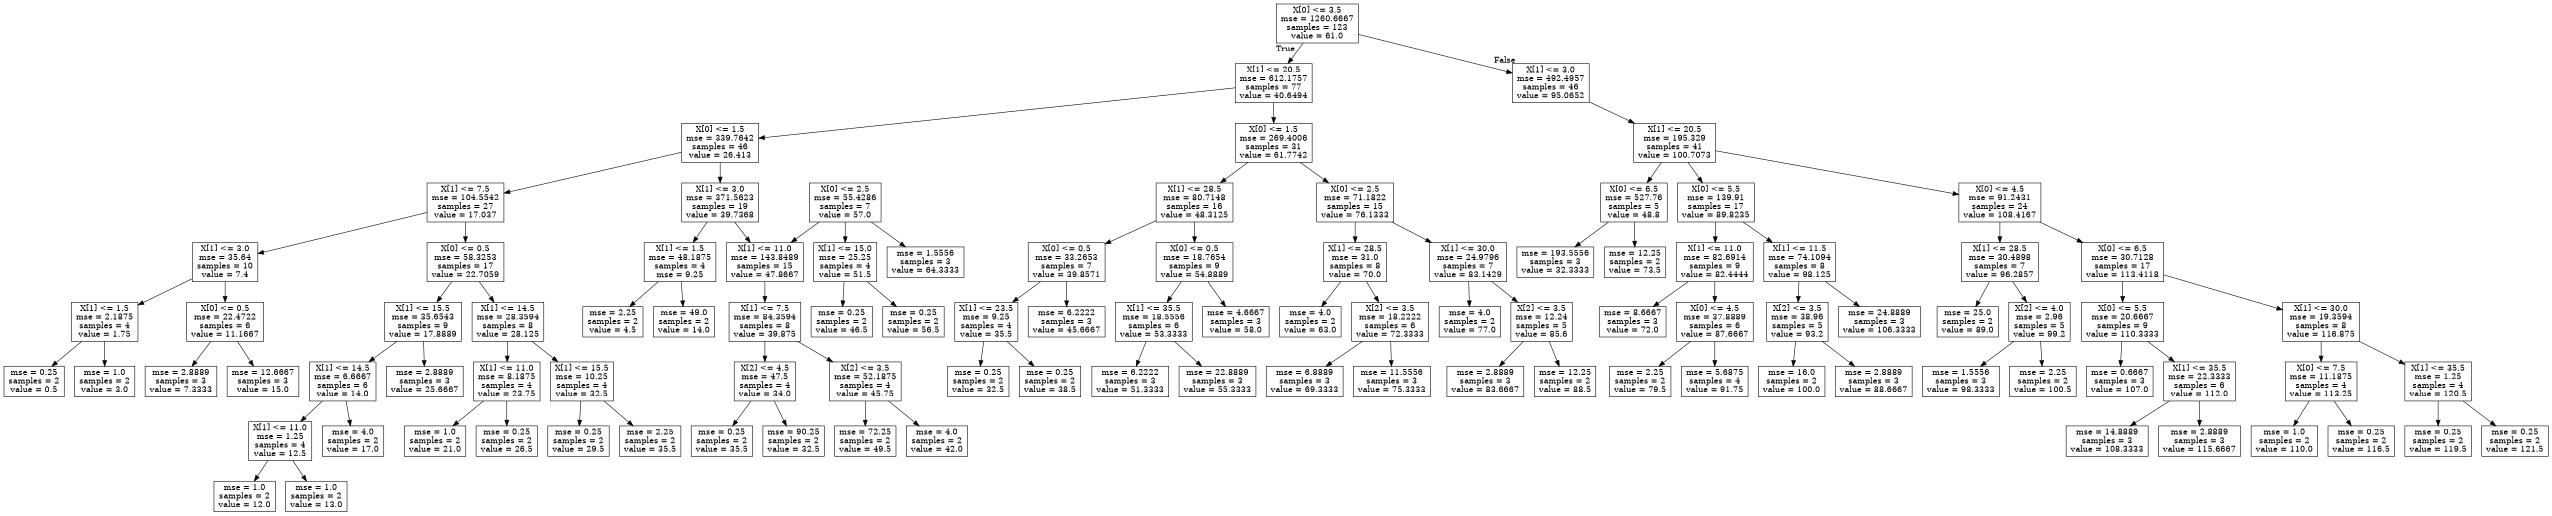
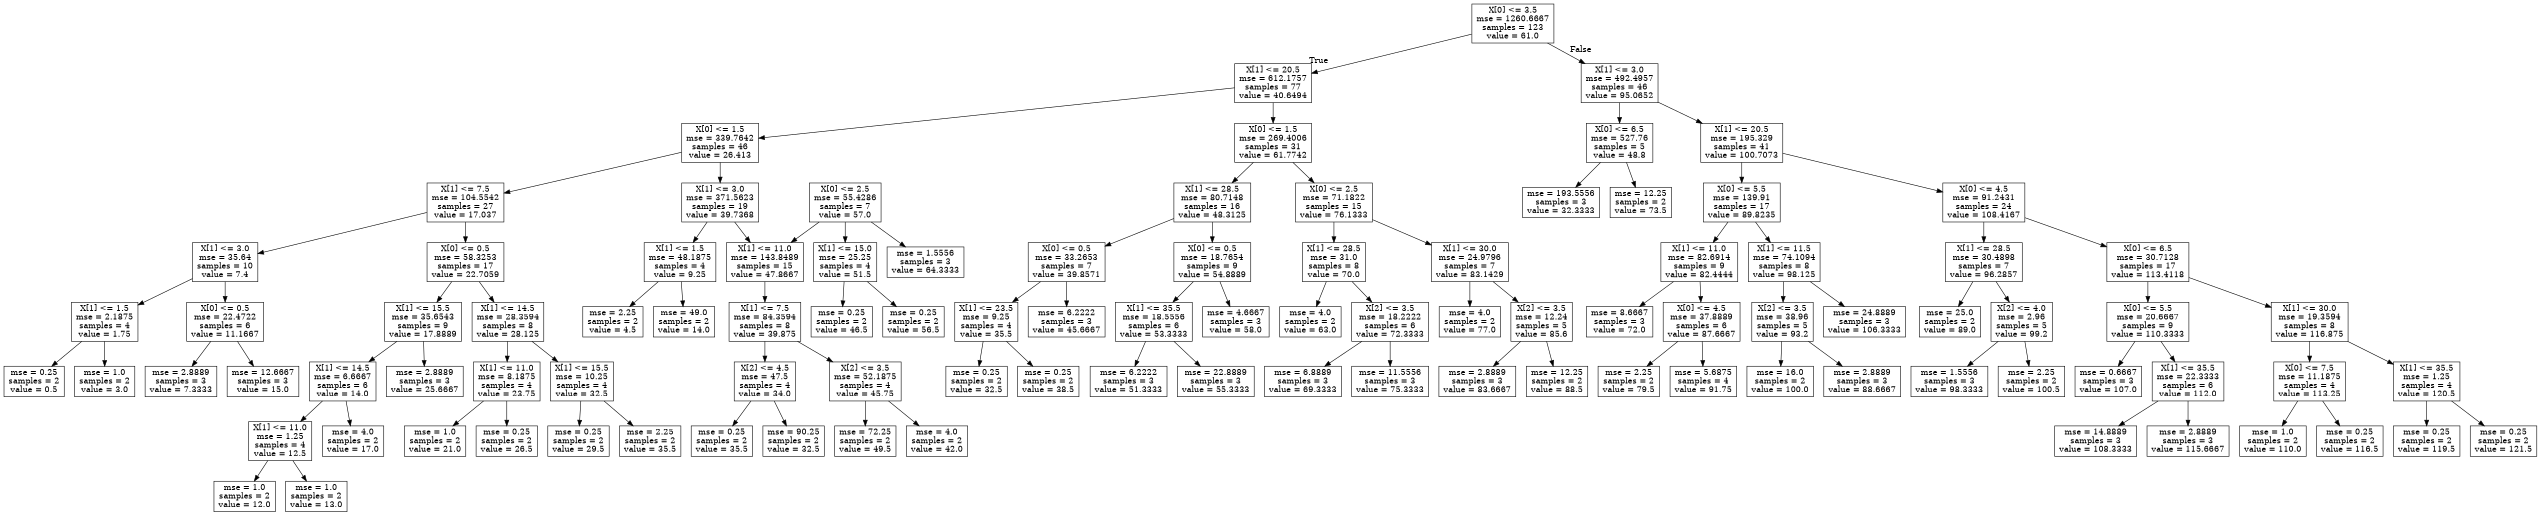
(1656, 170) -> (1620, 110)
(680, 262) -> (680, 262)
